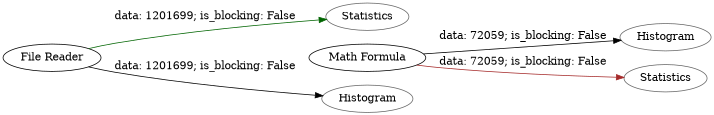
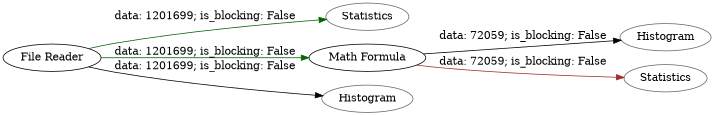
none -> (201, 58)
